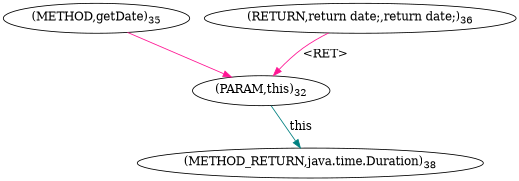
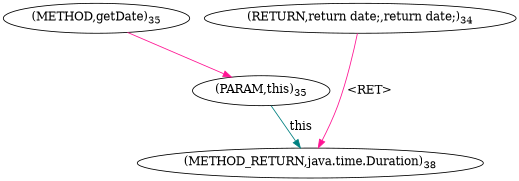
(467, 17) -> (467, 17)
(302, 49) -> (344, 88)
(301, 89) -> (301, 89)
